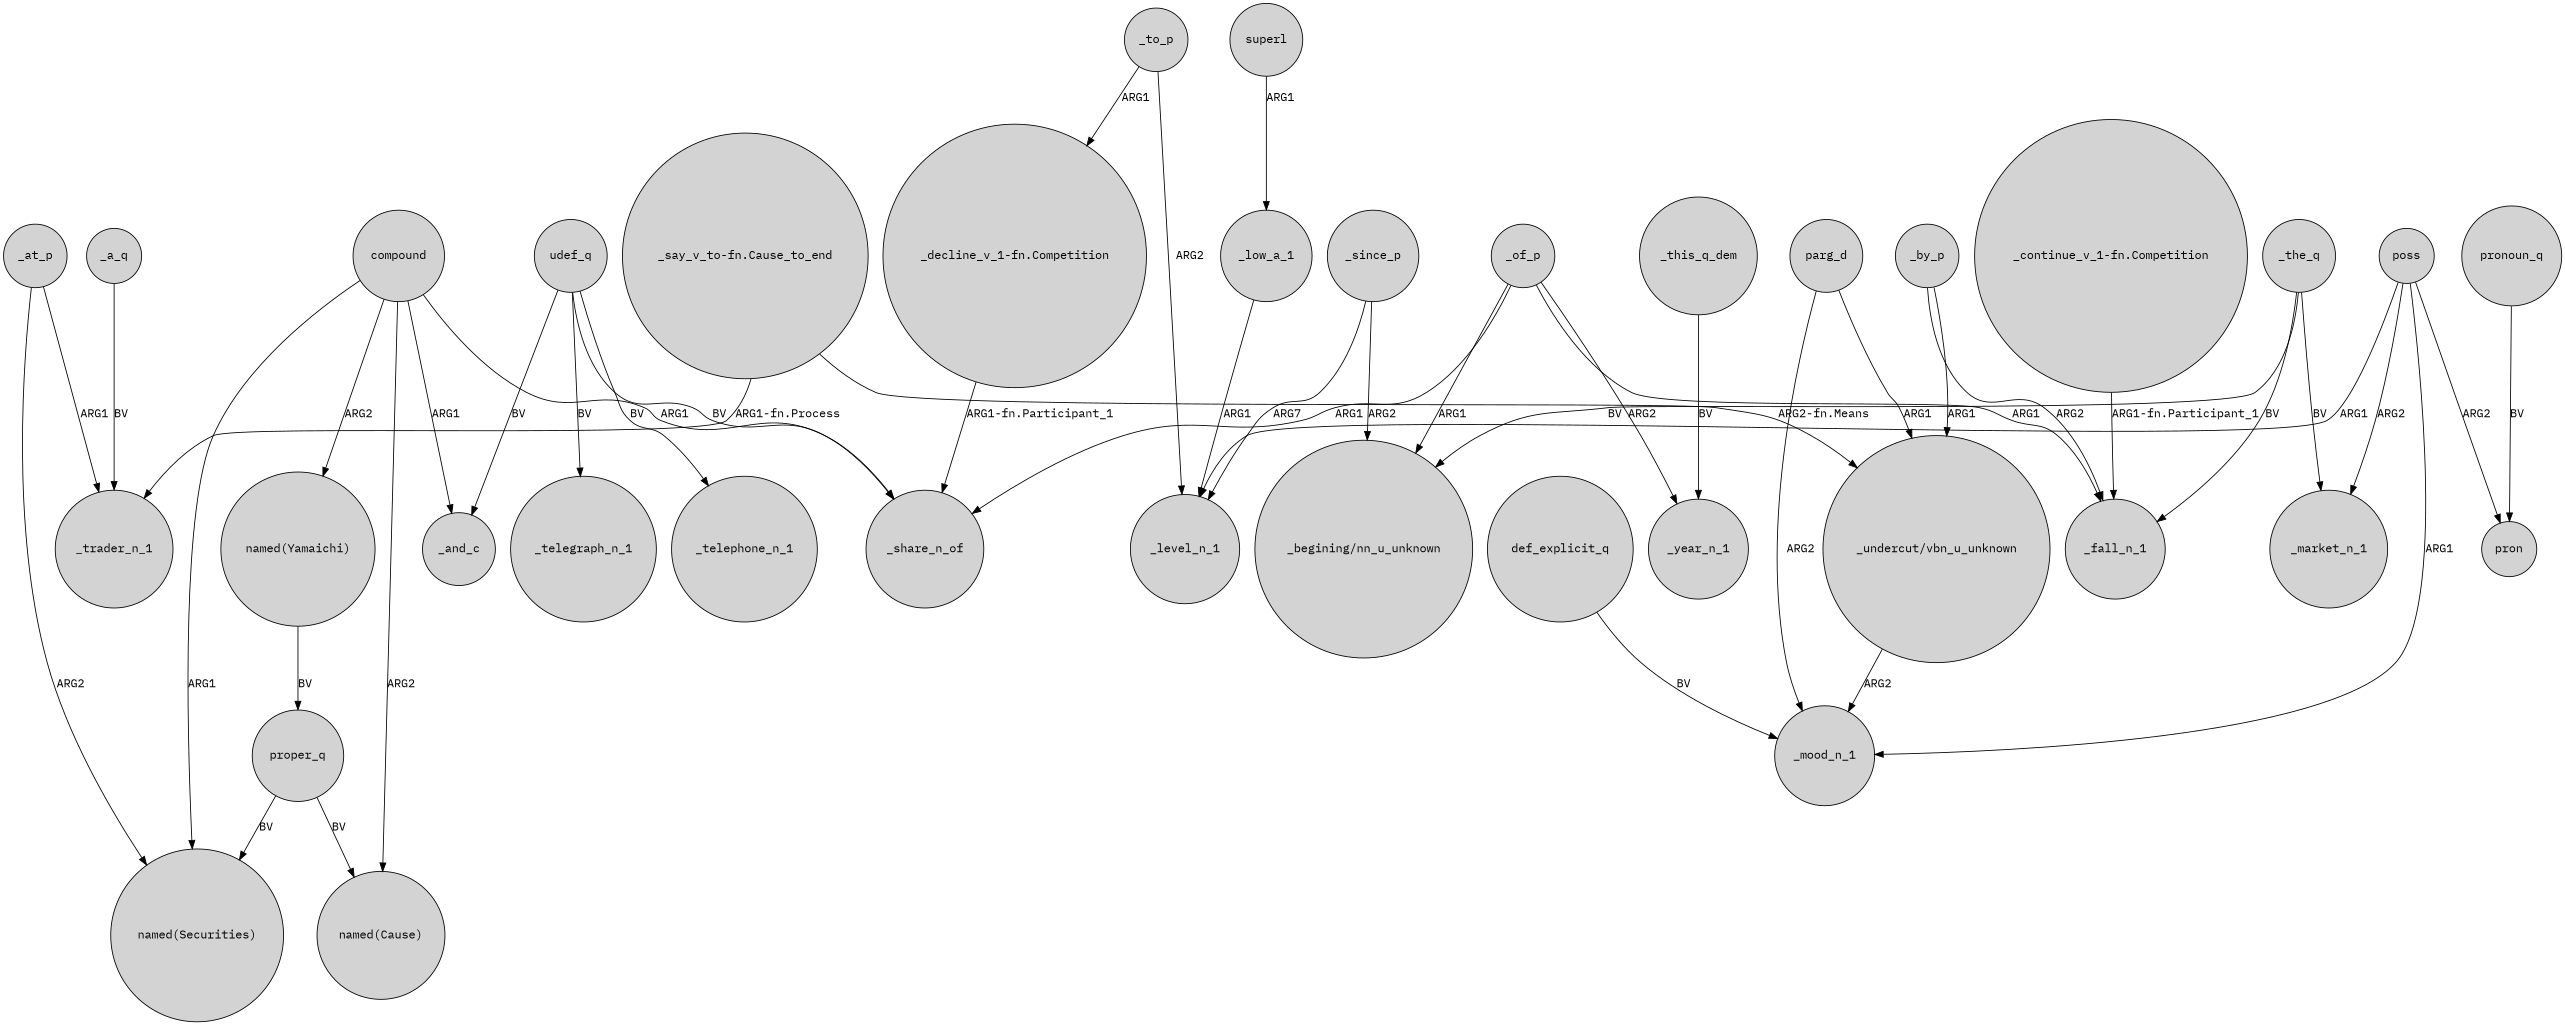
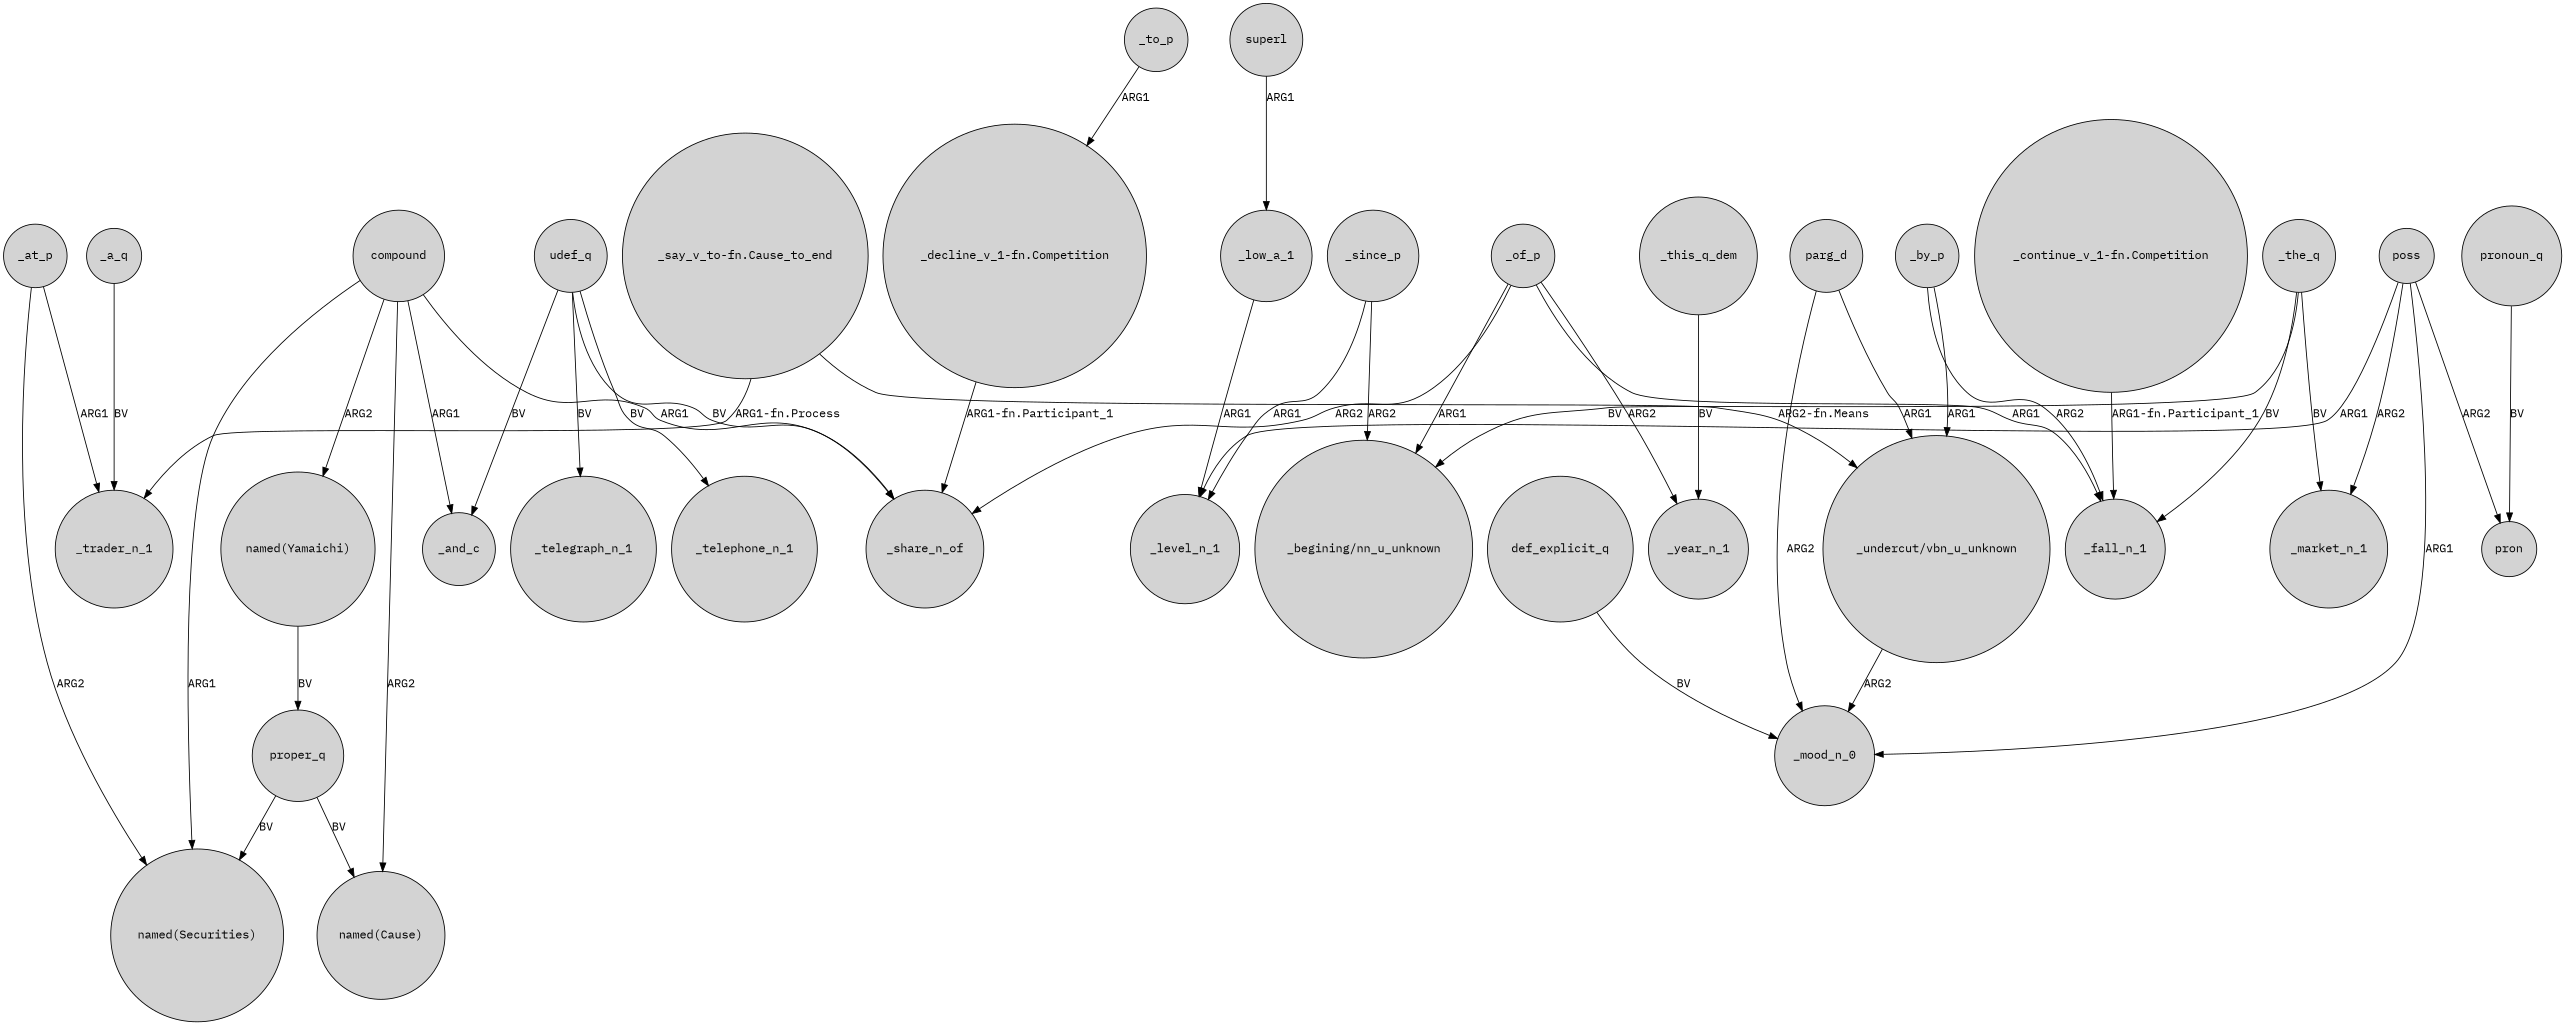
(1170, 279) -> none
(1288, 414) -> (1288, 414)
(1349, 414) -> (1349, 414)
(1825, 756) -> (1825, 756)
